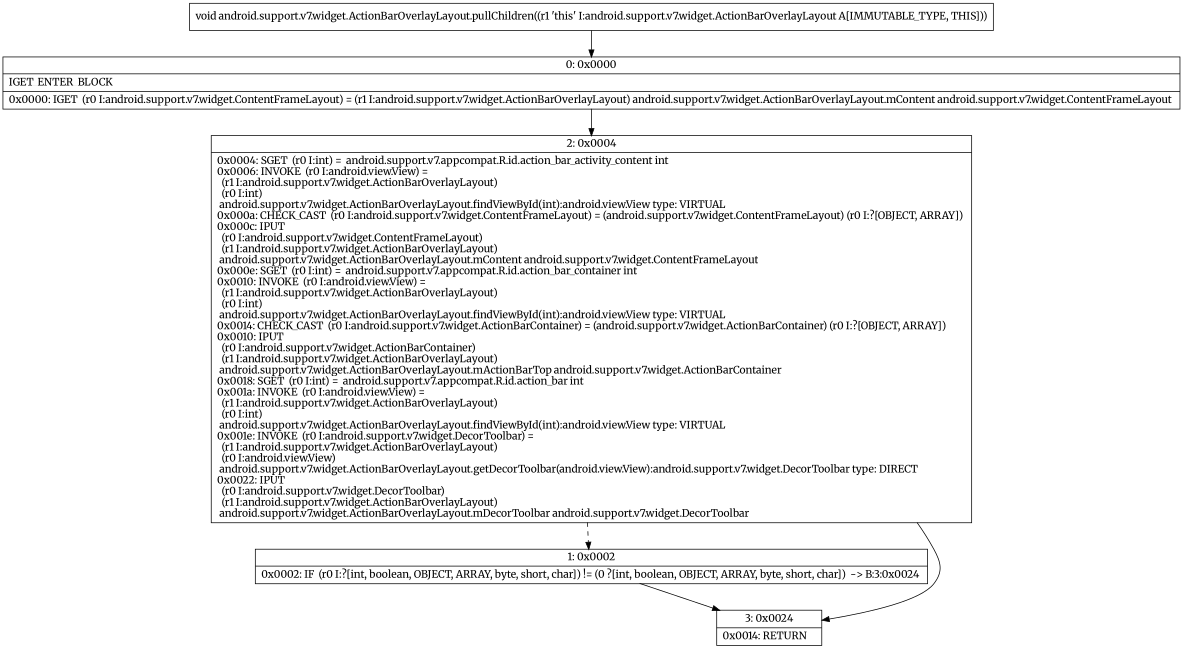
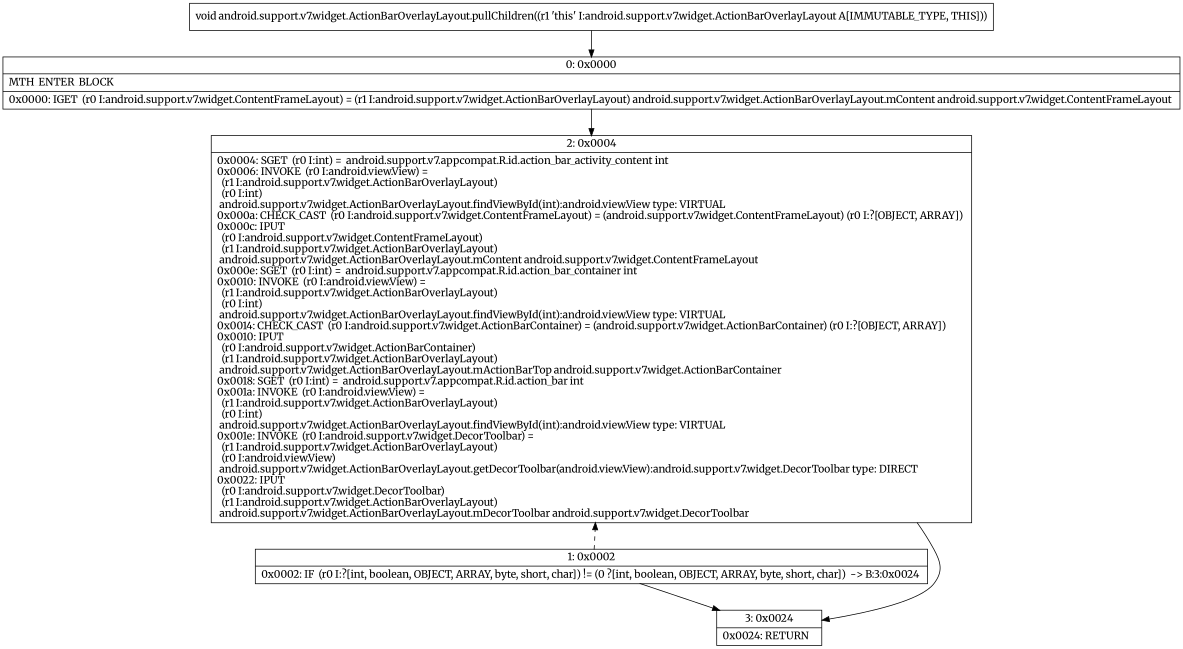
(61, 82) -> (61, 82)
(588, 532) -> (595, 540)
(768, 636) -> (769, 636)
